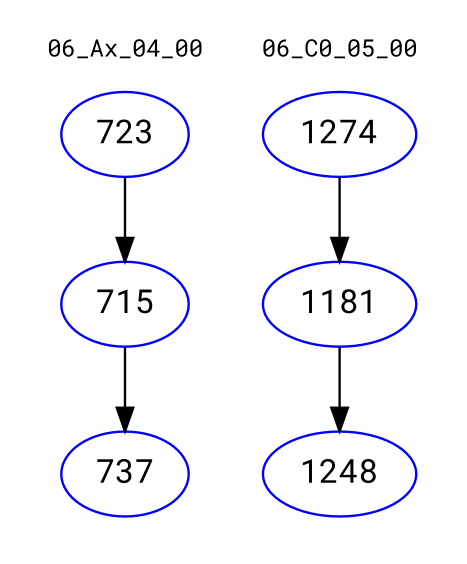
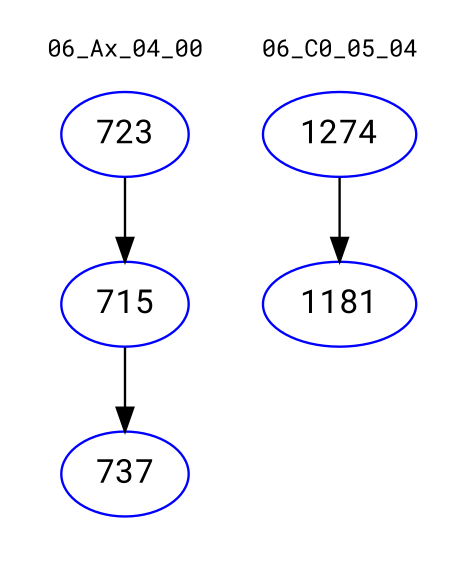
(341, 51) -> (341, 51)
(340, 474) -> none
